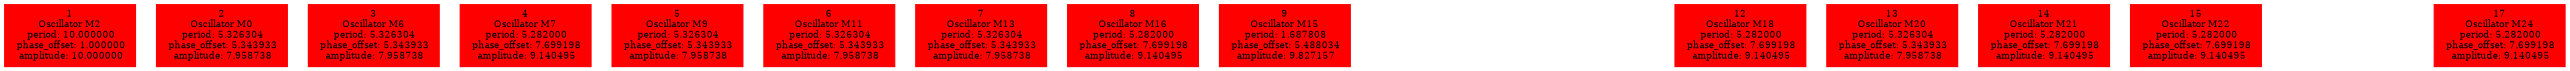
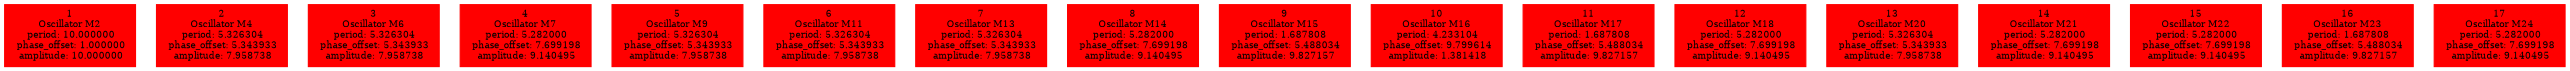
(222, 25) -> (222, 25)
(1133, 25) -> (1133, 25)
none -> (1437, 36)
none -> (1589, 36)
none -> (2348, 36)
